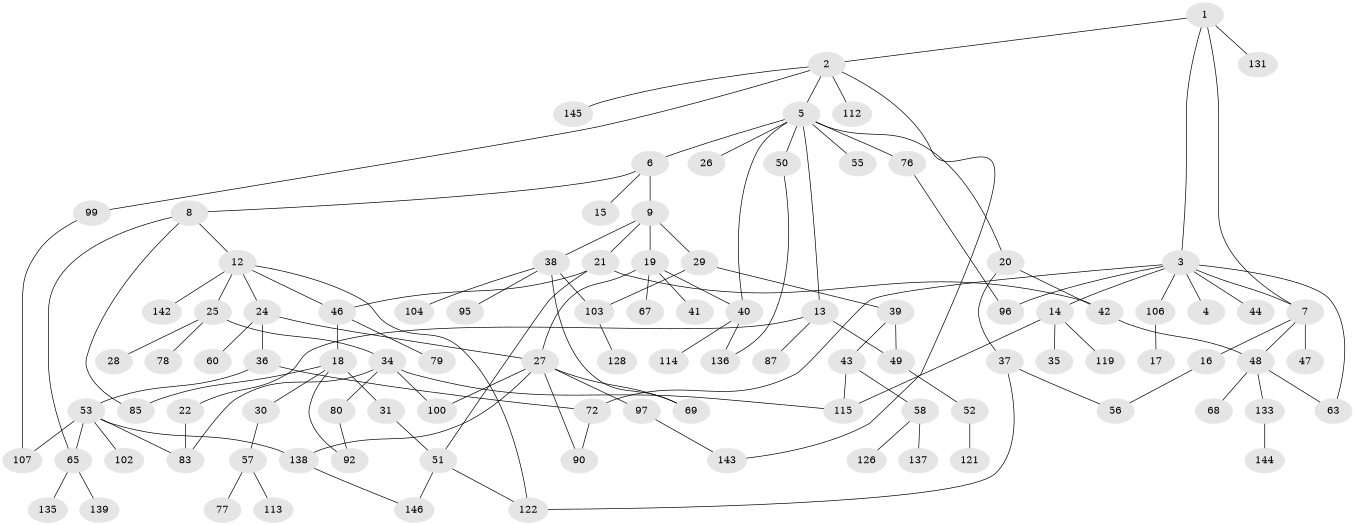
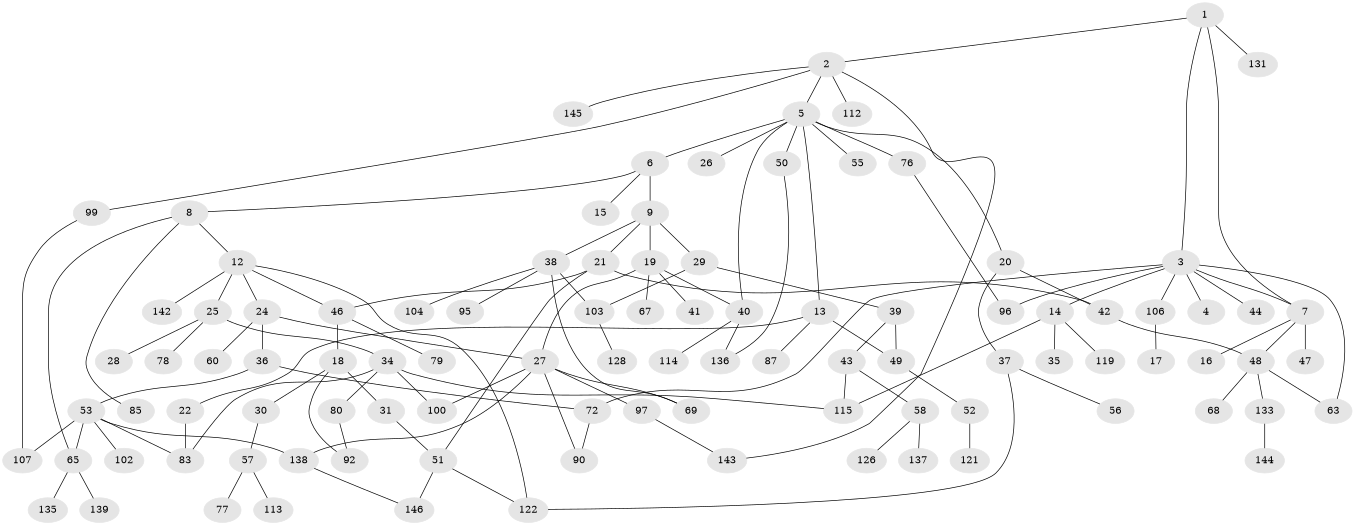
(235, 383) -> none
(1161, 386) -> none
